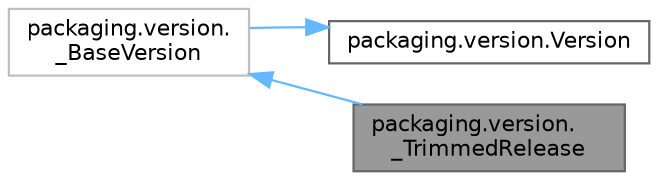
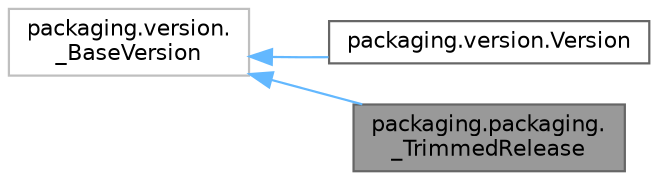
(278, 27) -> (300, 57)
(489, 138) -> (489, 138)
